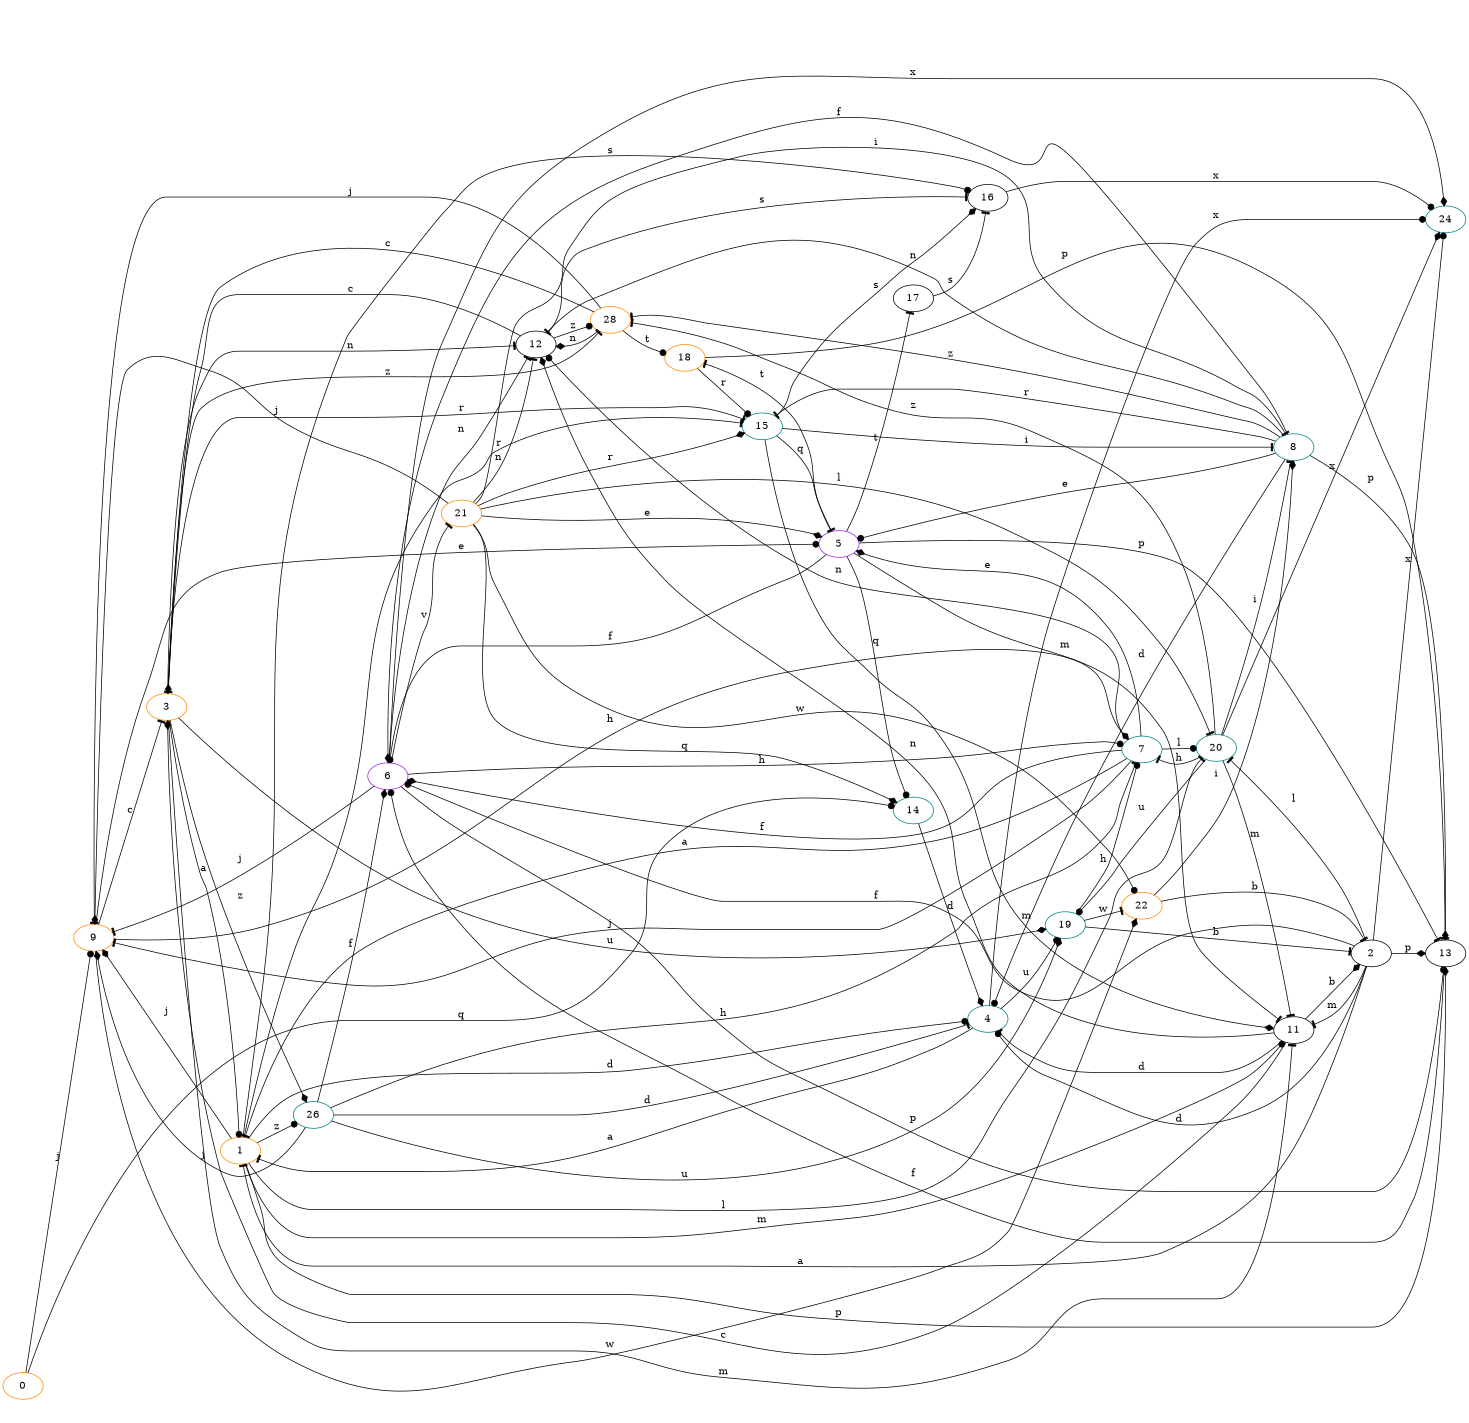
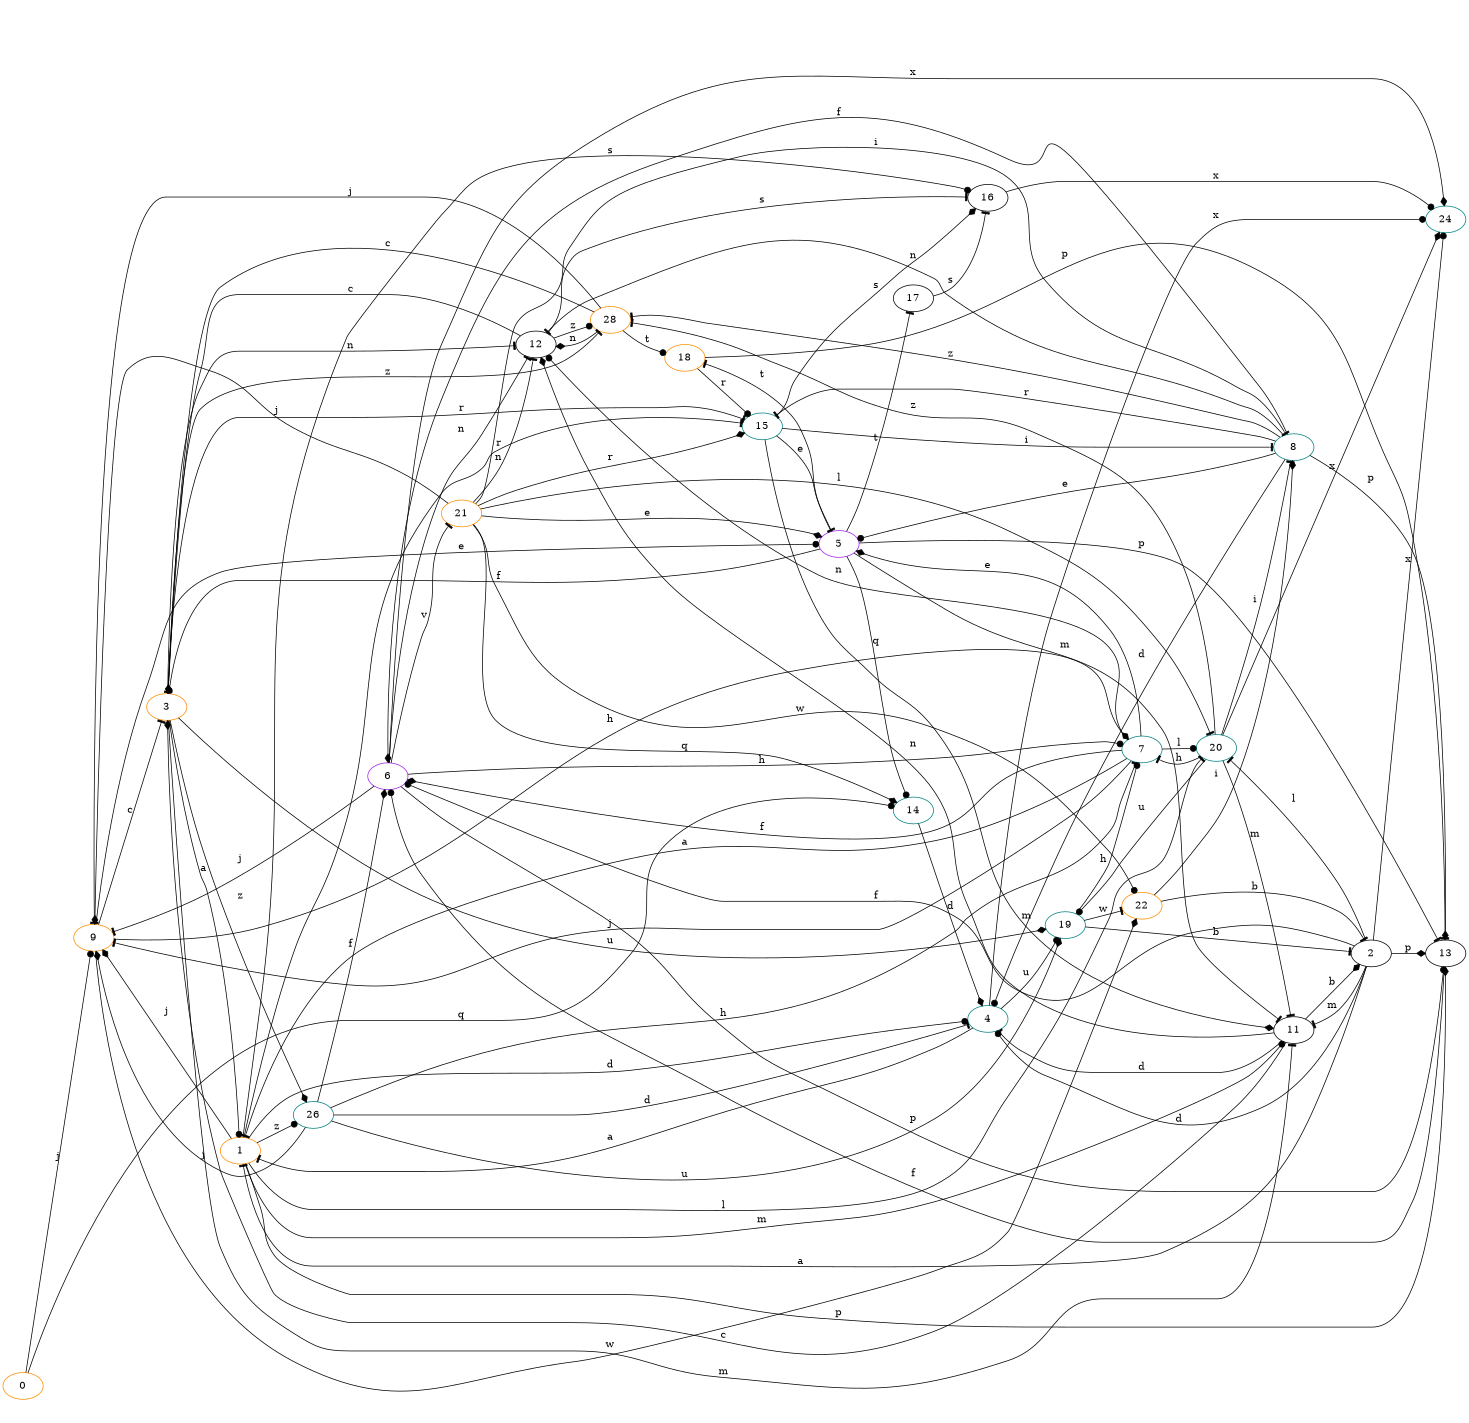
(801, 449) -> (801, 449)
(582, 646) -> (462, 581)
